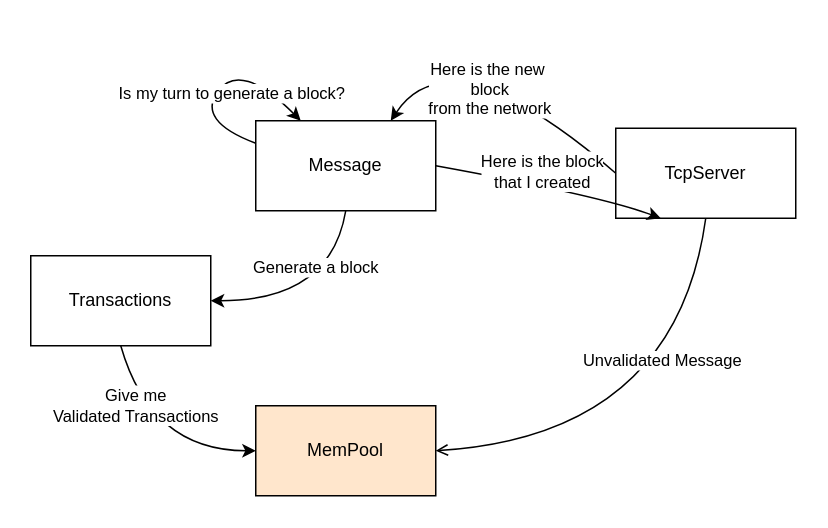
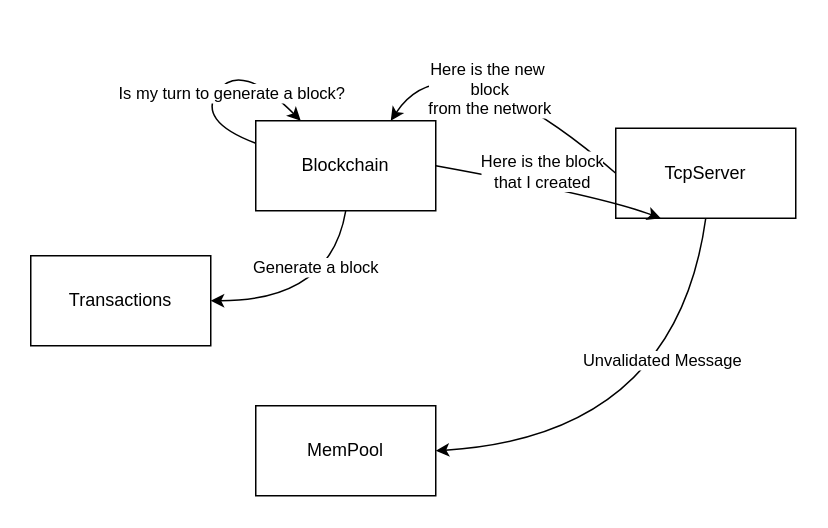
(346, 166) -> (346, 166)
(195, 441) -> none
(444, 450) -> (447, 450)
(346, 451) -> (346, 451)
